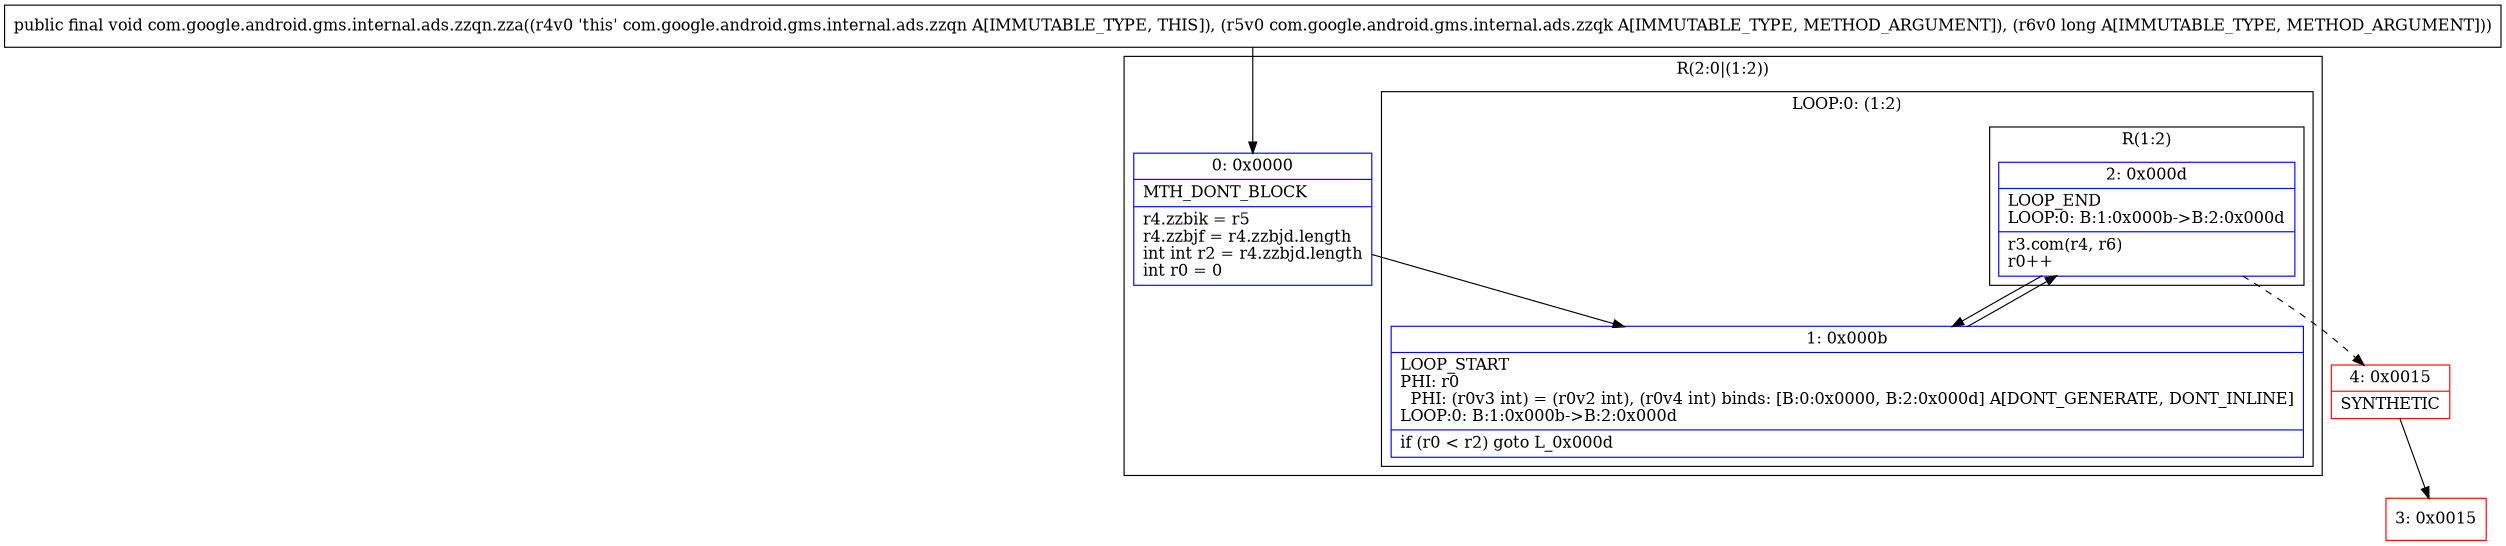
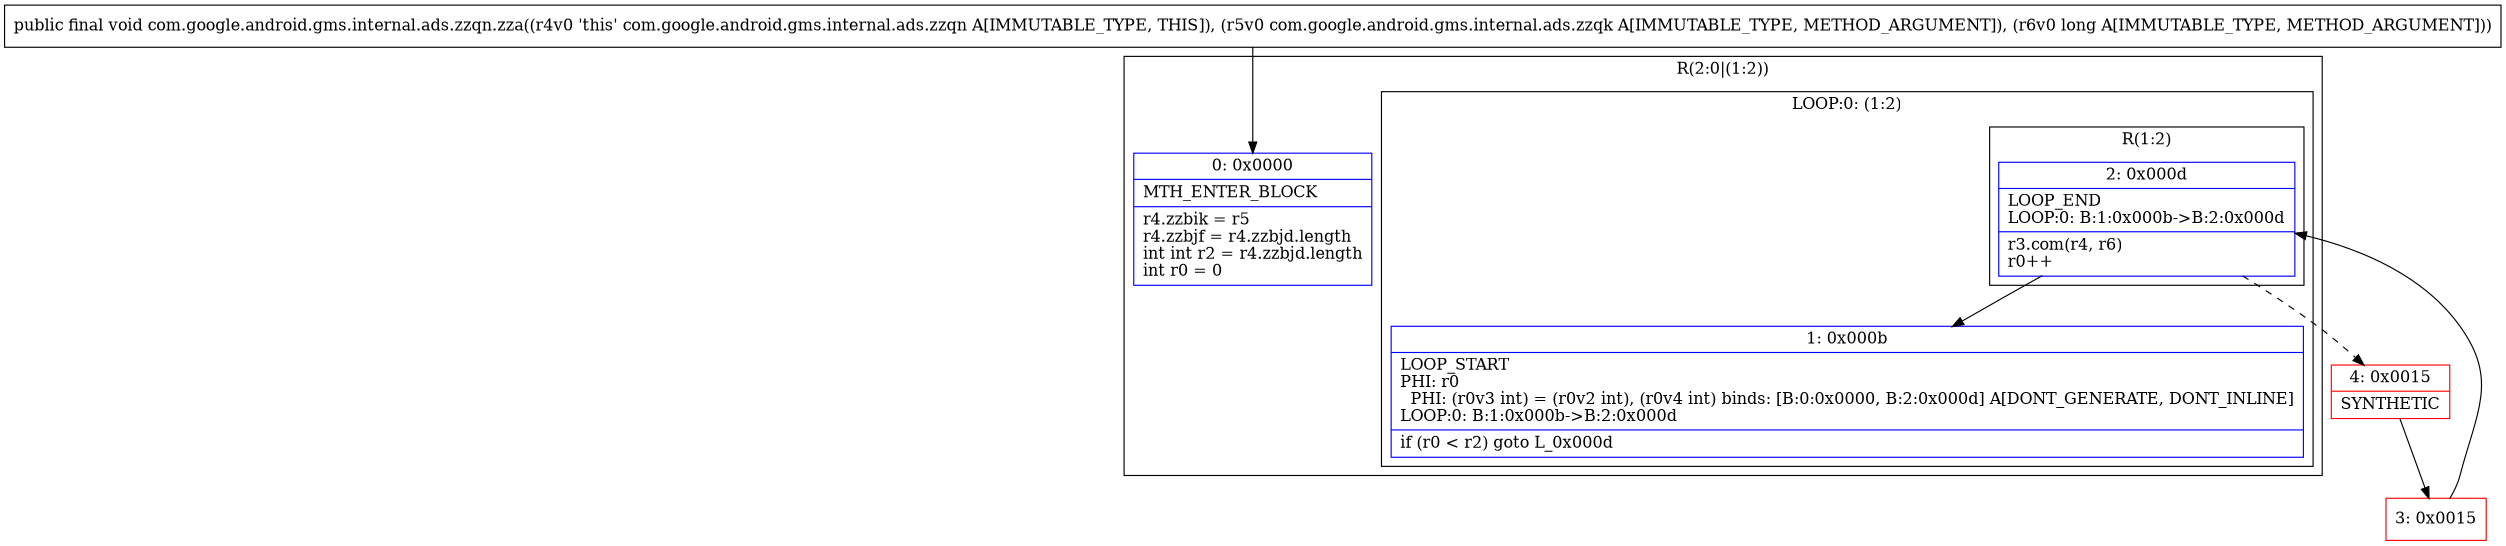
(1225, 192) -> (1231, 192)
(1493, 289) -> none
(2007, 304) -> (2460, 326)
